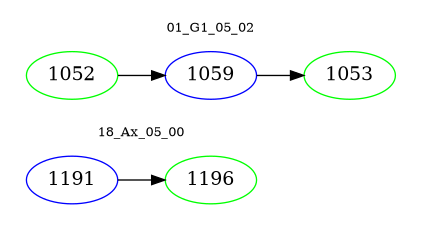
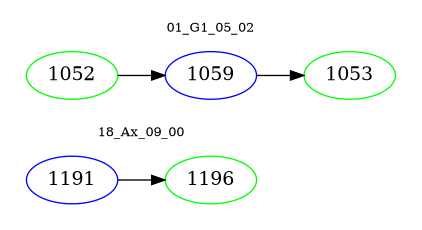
(141, 133) -> (141, 133)
